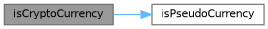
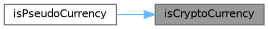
(127, 15) -> (130, 15)
